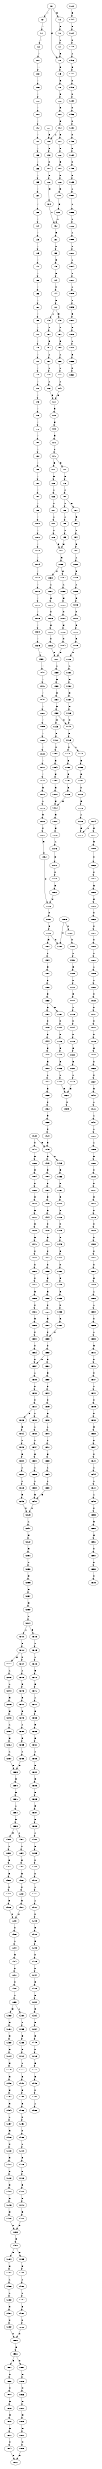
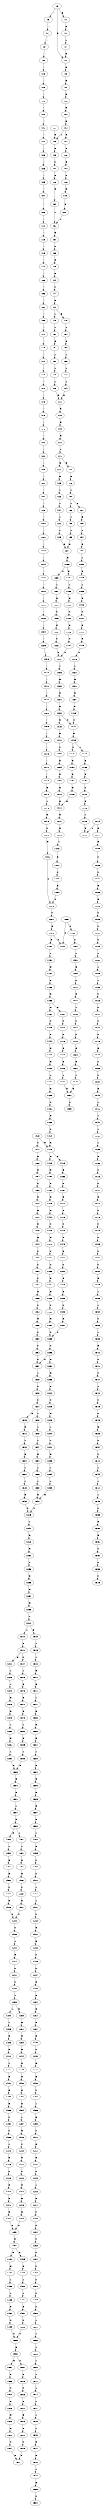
(9, 1664) -> (10, 1664)
none -> (35, 2124)
